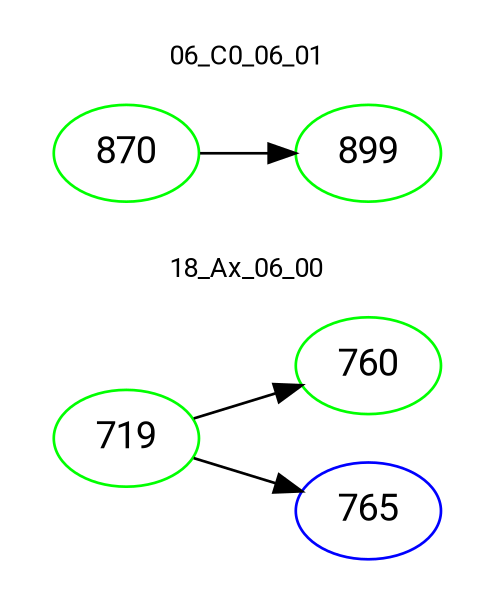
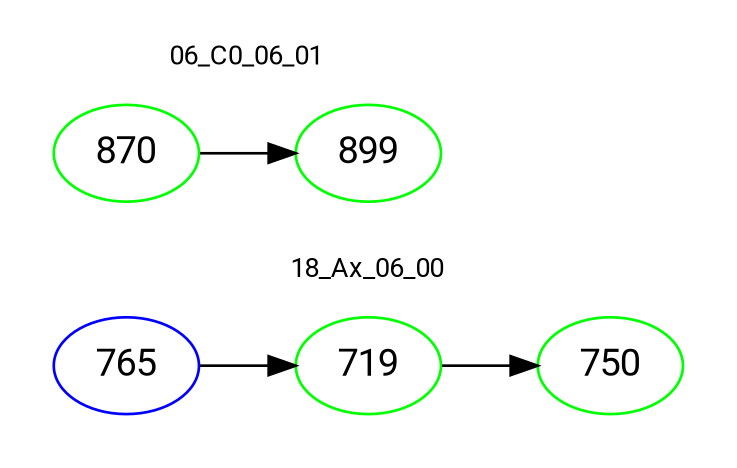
(368, 366) -> (610, 366)
(235, 471) -> (234, 366)
